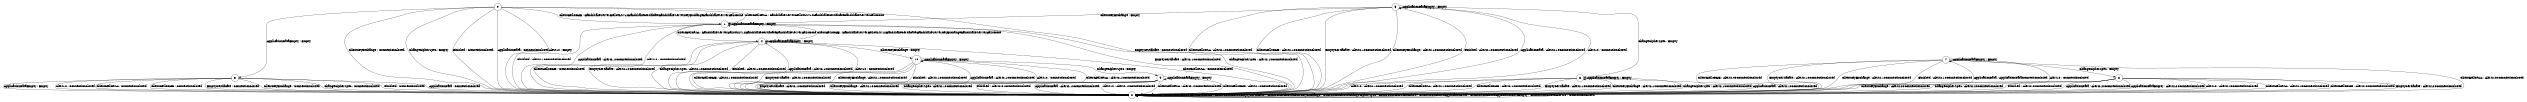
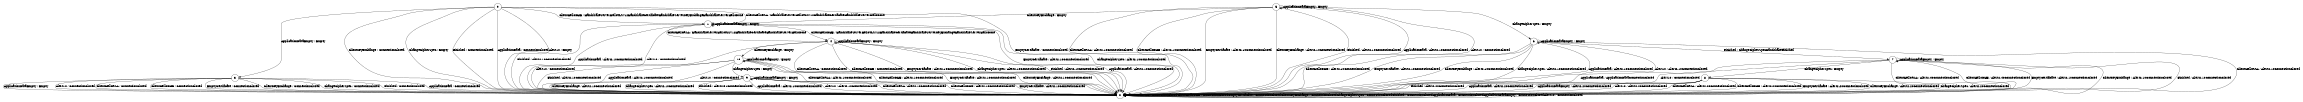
none -> (1712, 51)
